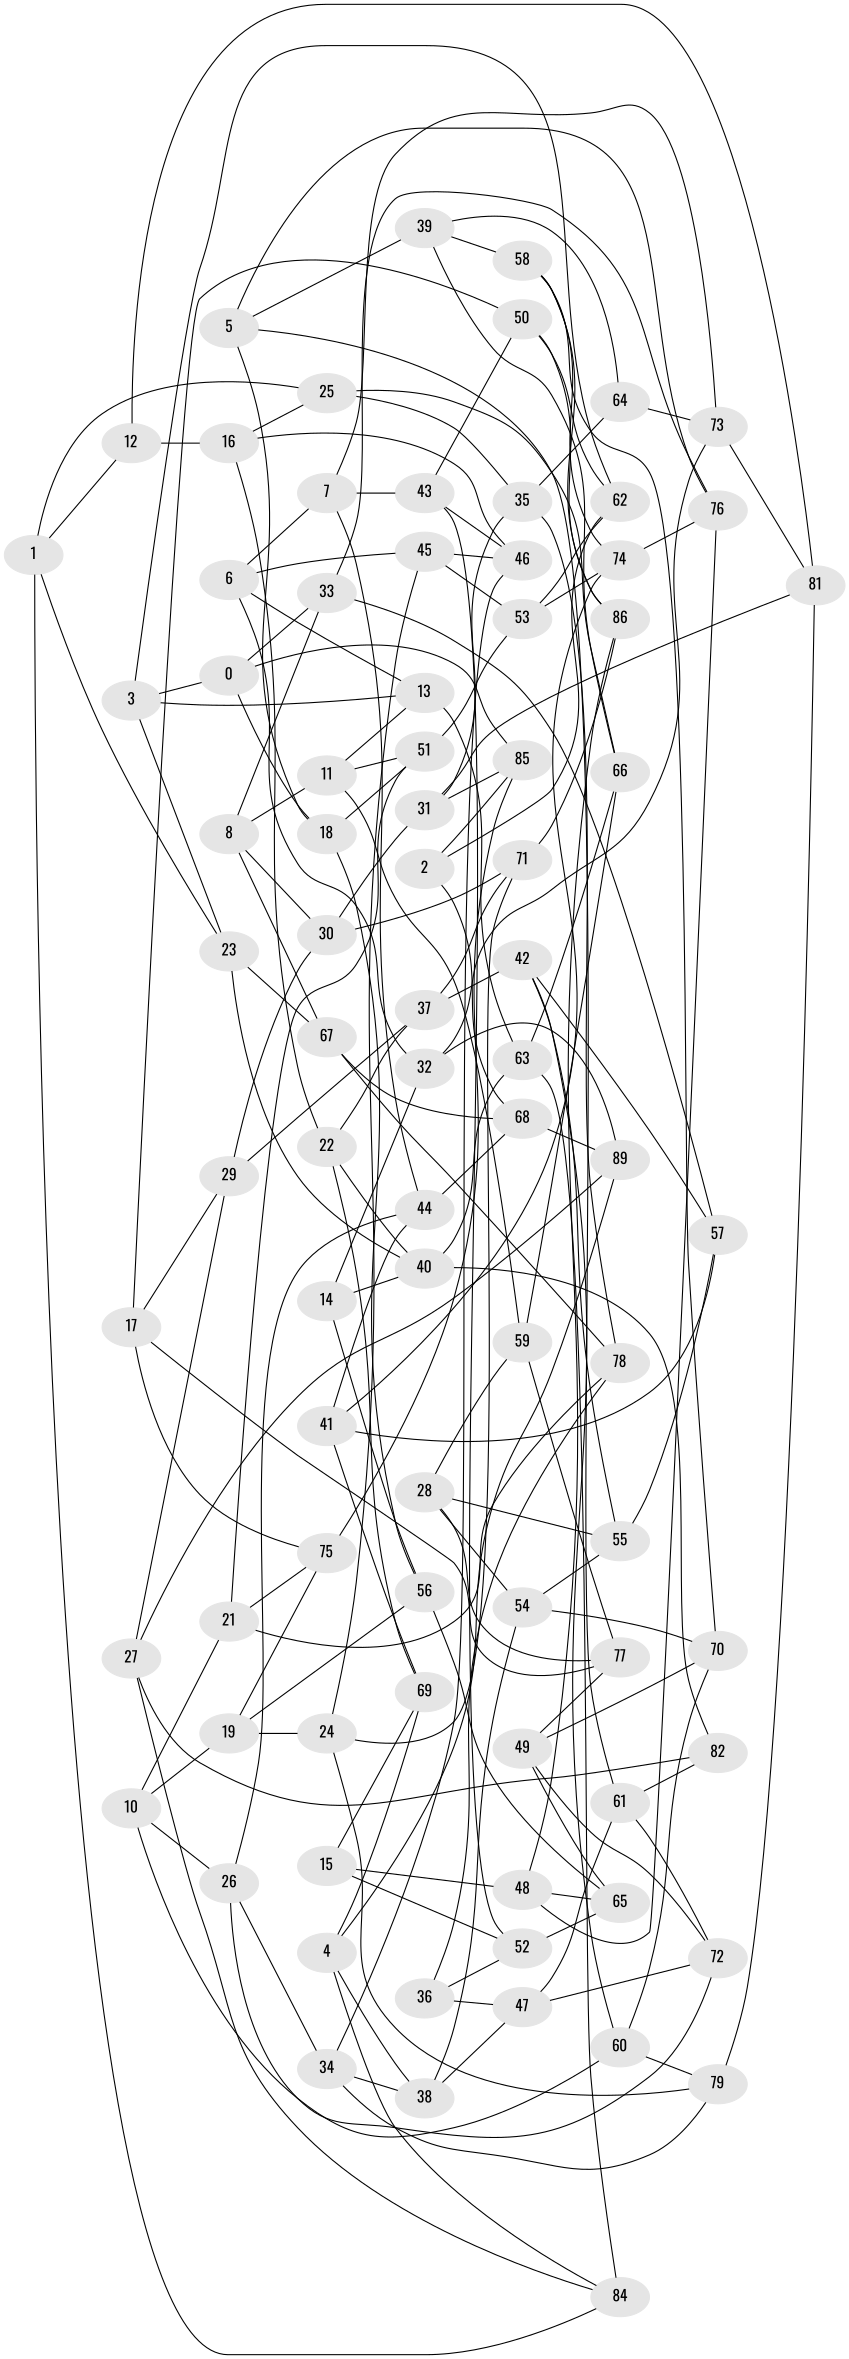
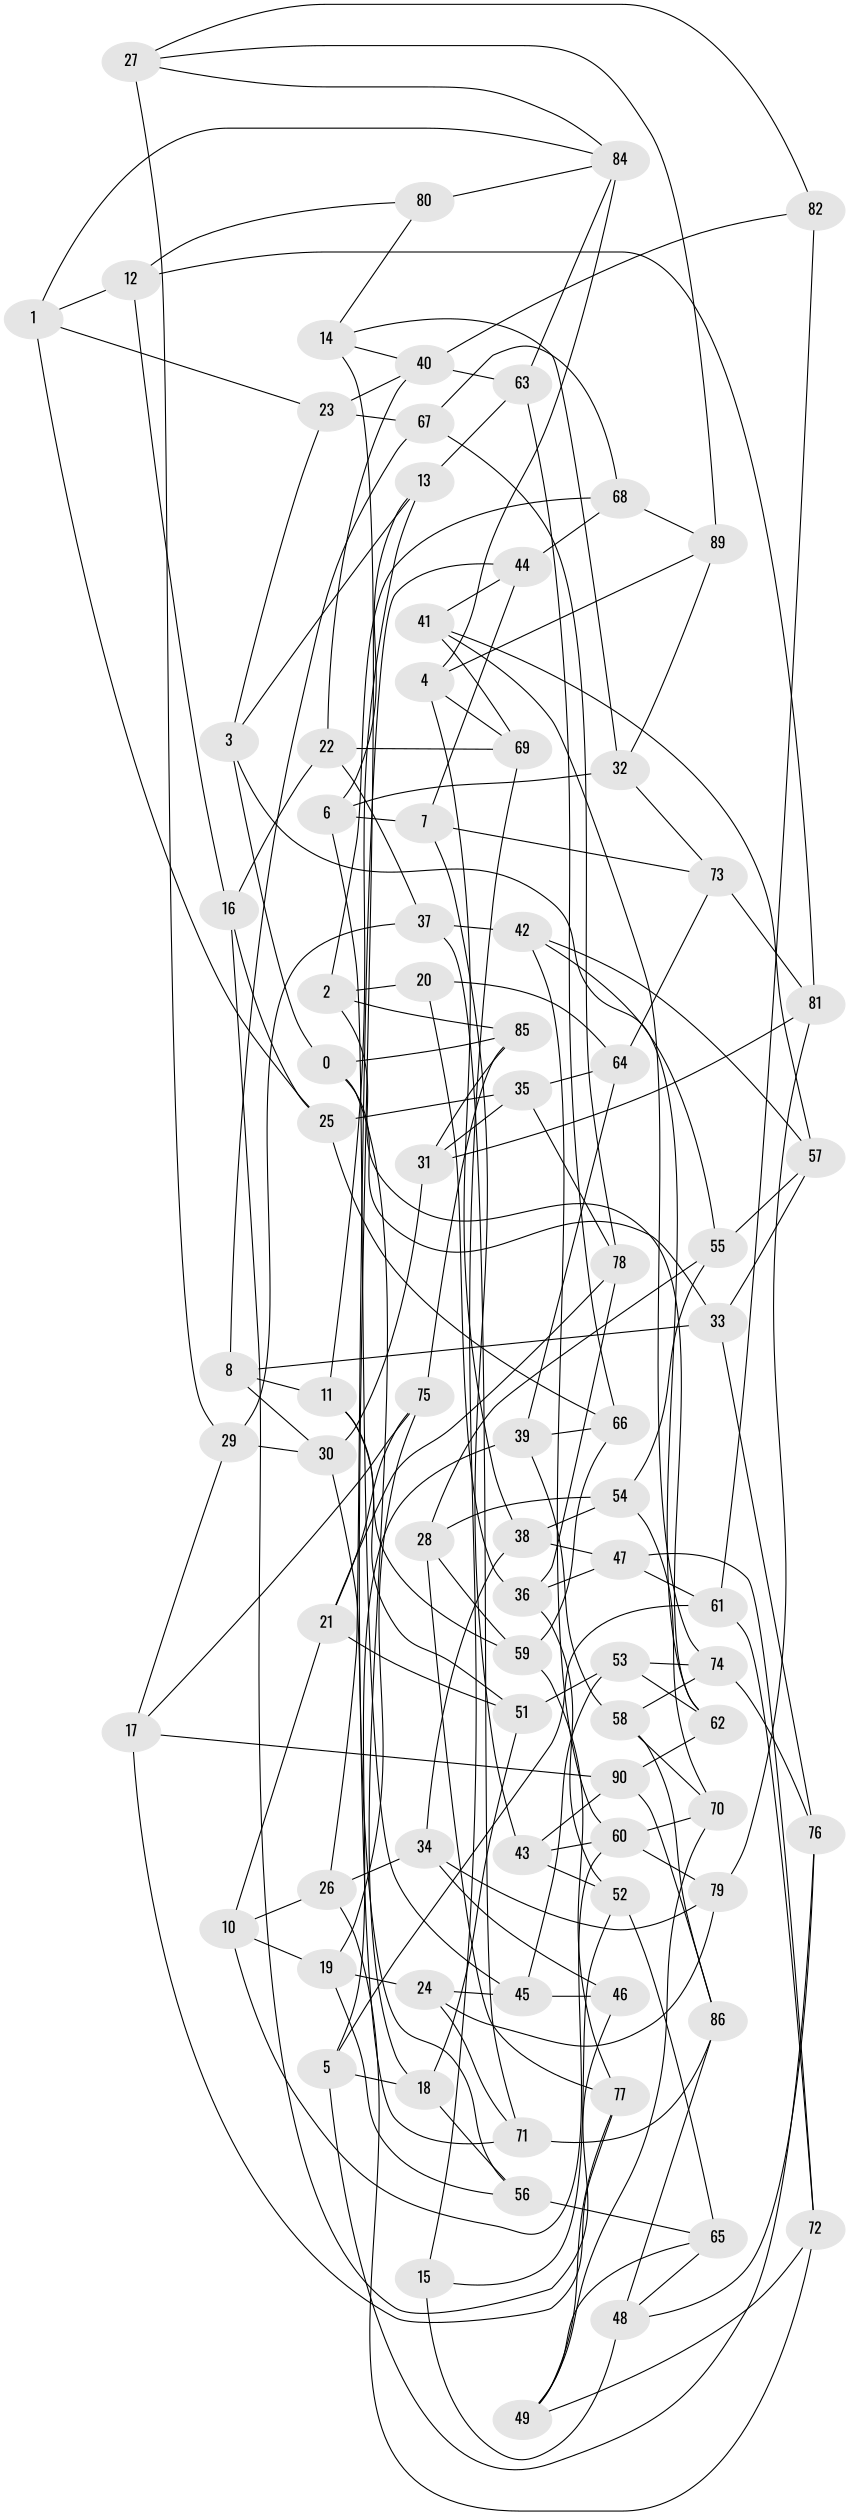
none -> (425, 202)
(522, 319) -> (620, 1779)
(474, 527) -> (571, 1846)
none -> (425, 982)
